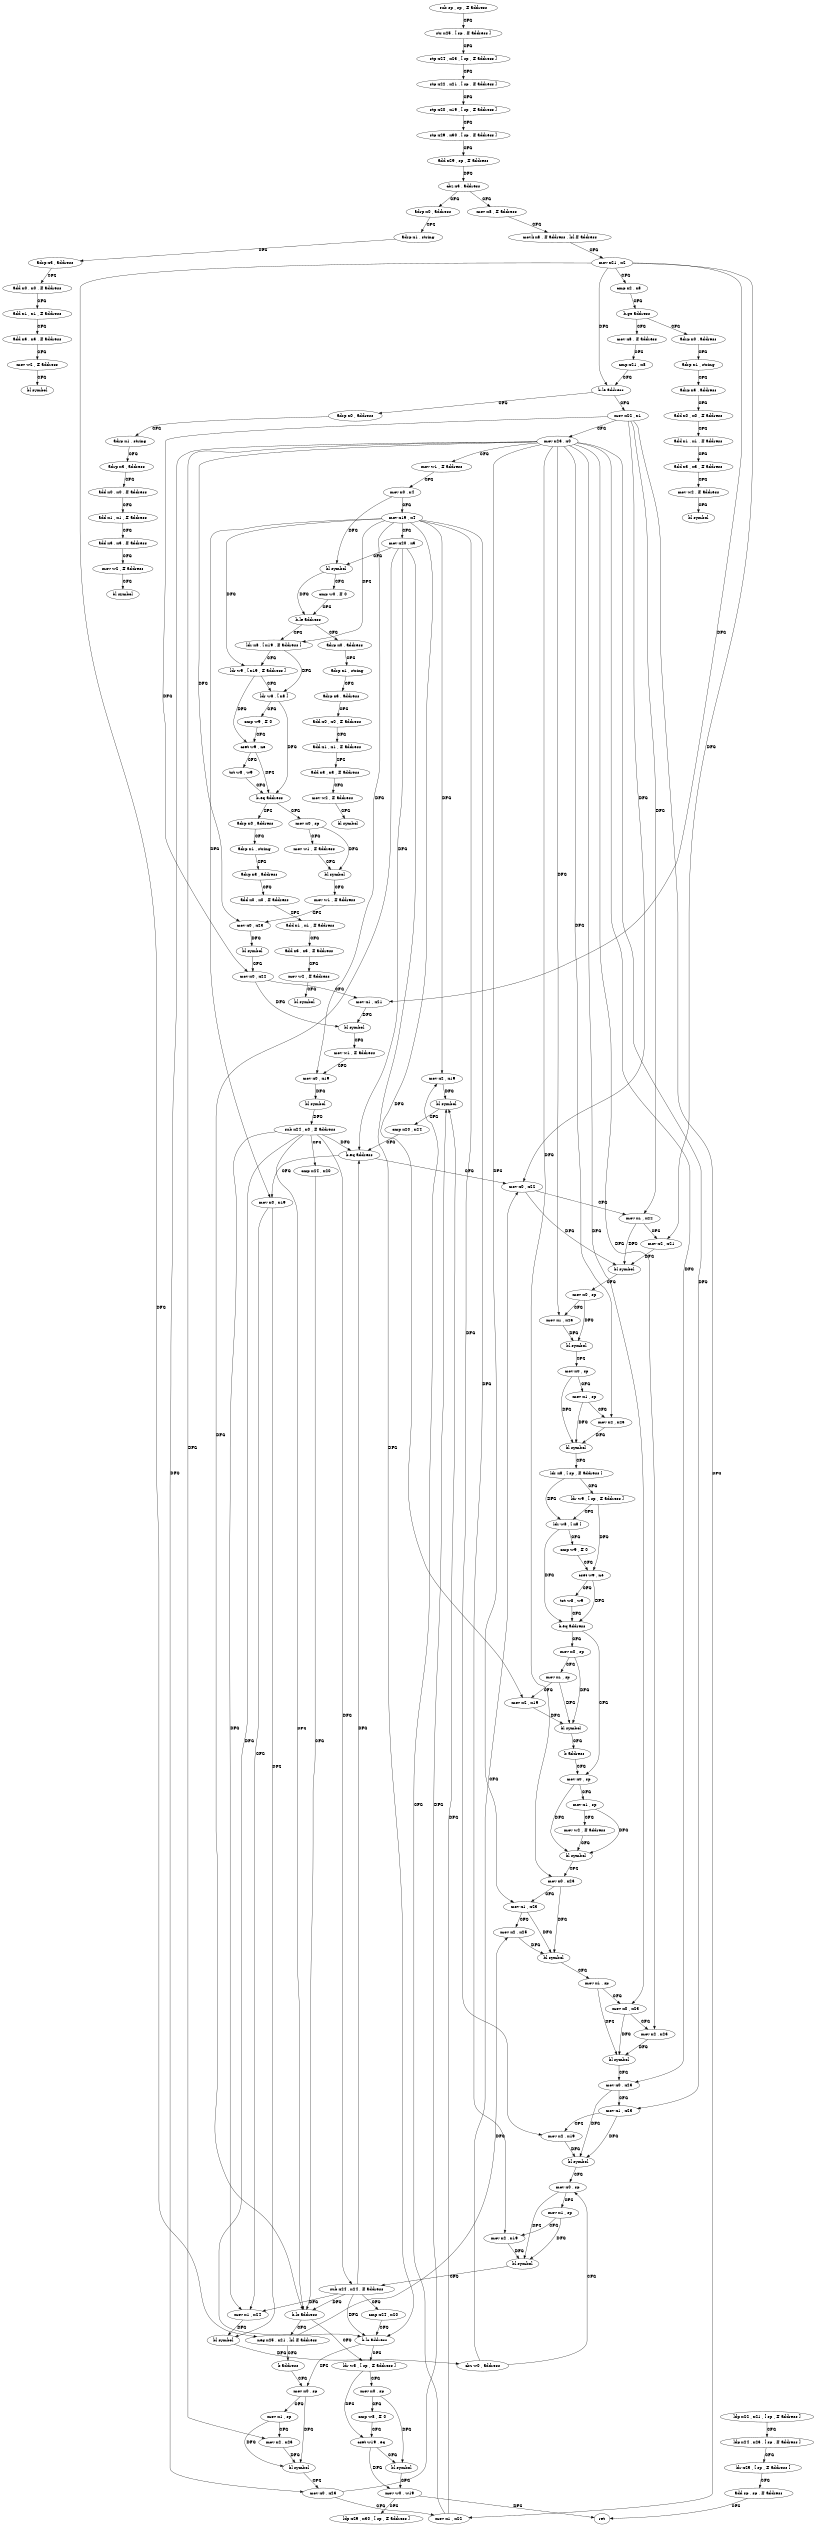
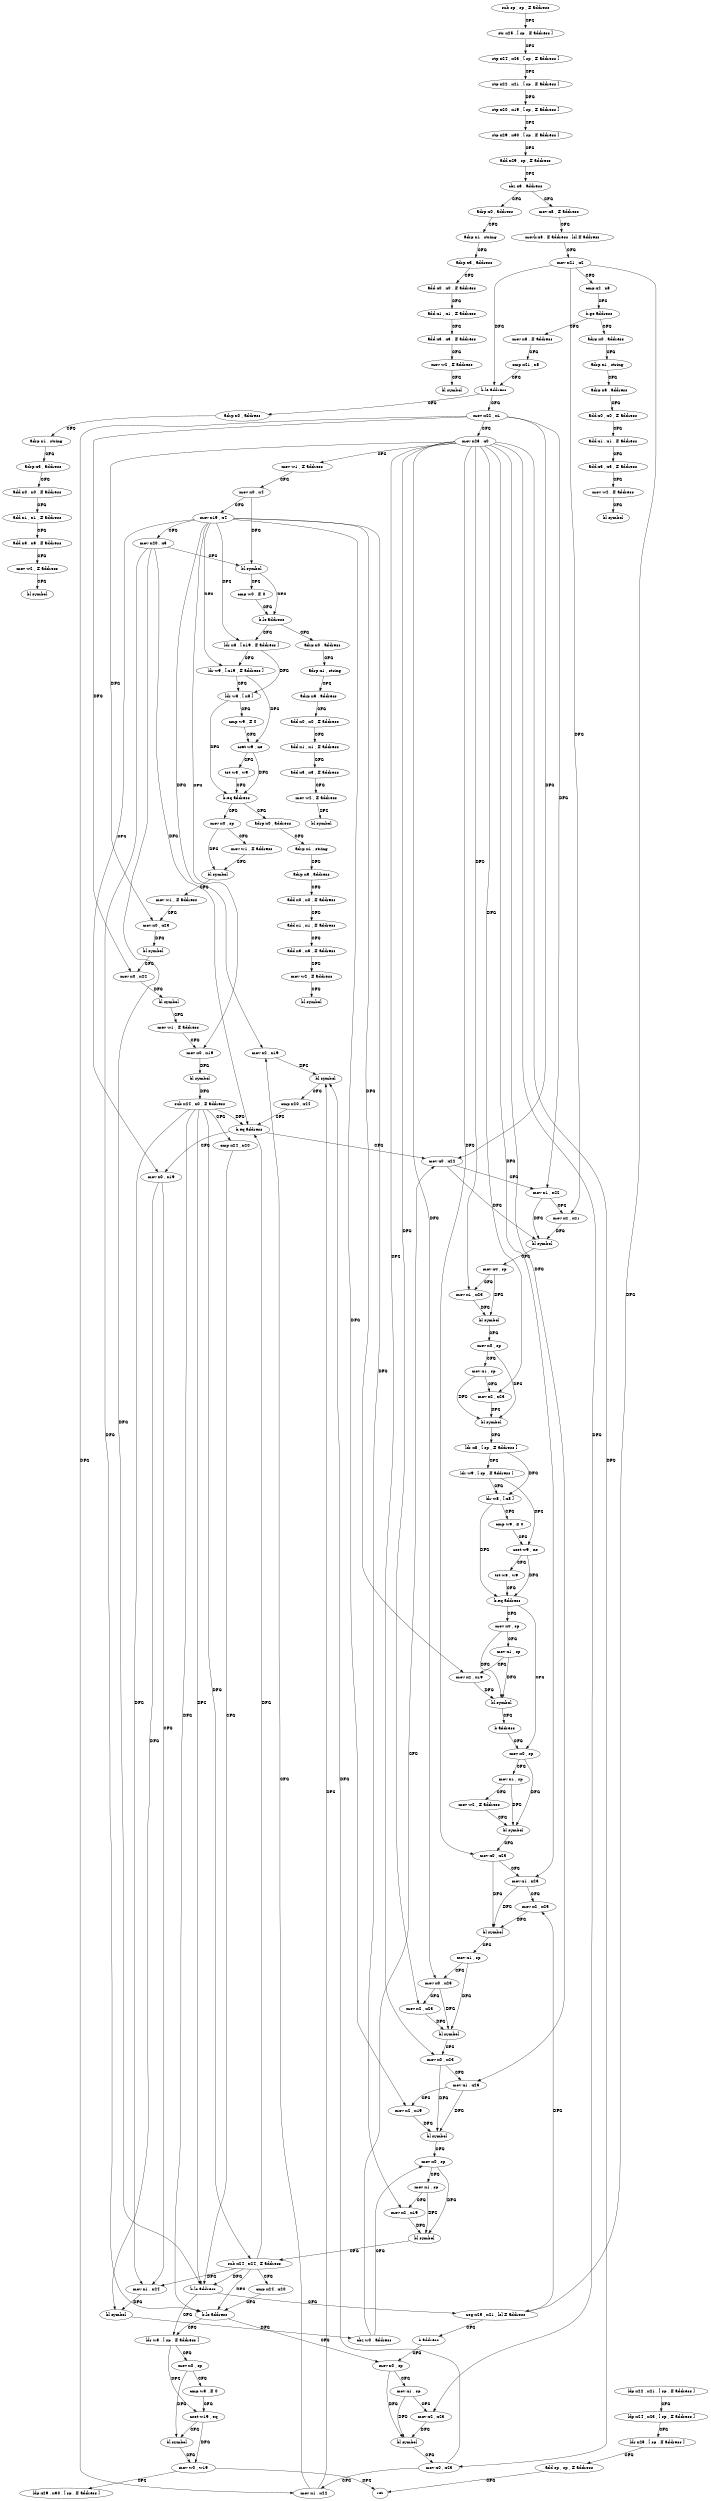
(468, 97) -> (530, 97)
(468, 174) -> (530, 174)
(369, 1002) -> none
